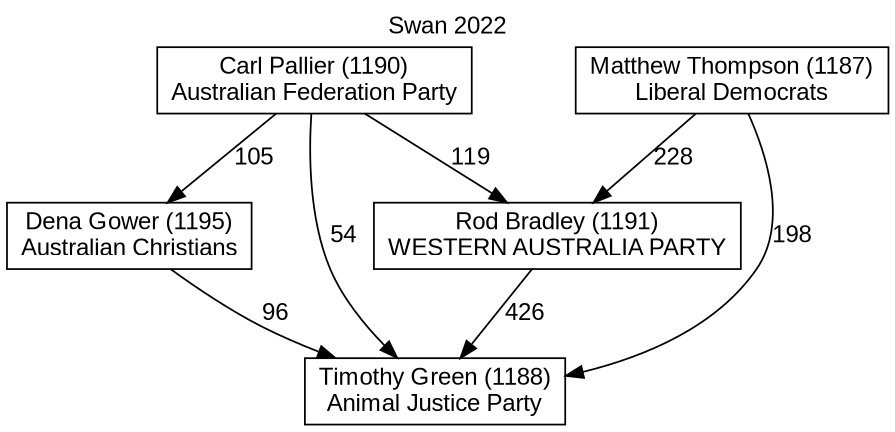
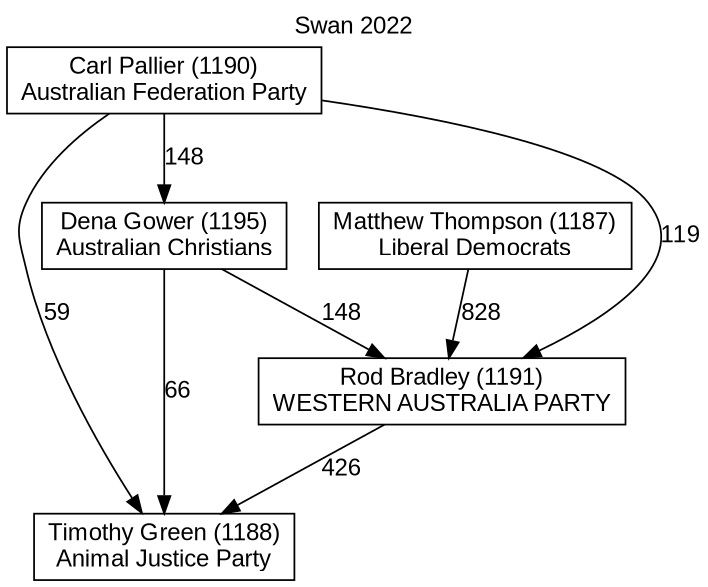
(254, 158) -> (184, 158)
(674, 158) -> (481, 314)
(344, 236) -> (58, 314)
(743, 286) -> none
none -> (295, 309)
(276, 314) -> (178, 391)
